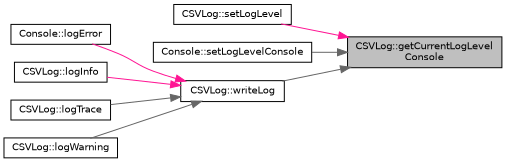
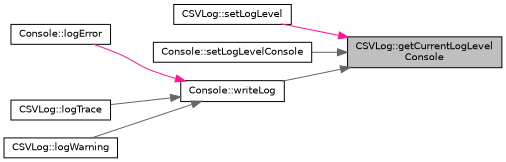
(61, 72) -> none
(233, 91) -> (233, 91)
